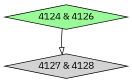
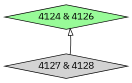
(62, 38) -> (71, 45)
